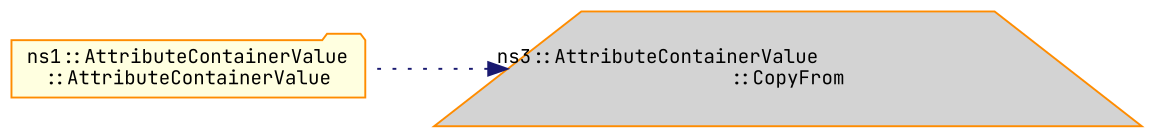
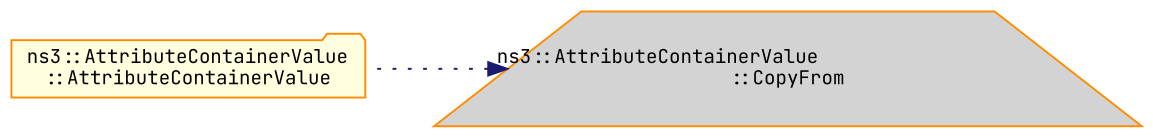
(188, 69) -> (188, 69)
